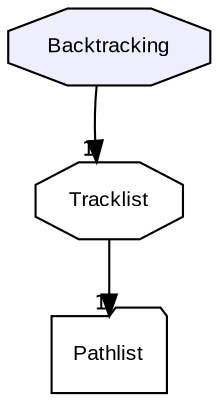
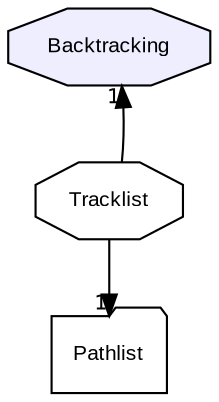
(95, 113) -> (124, 135)
